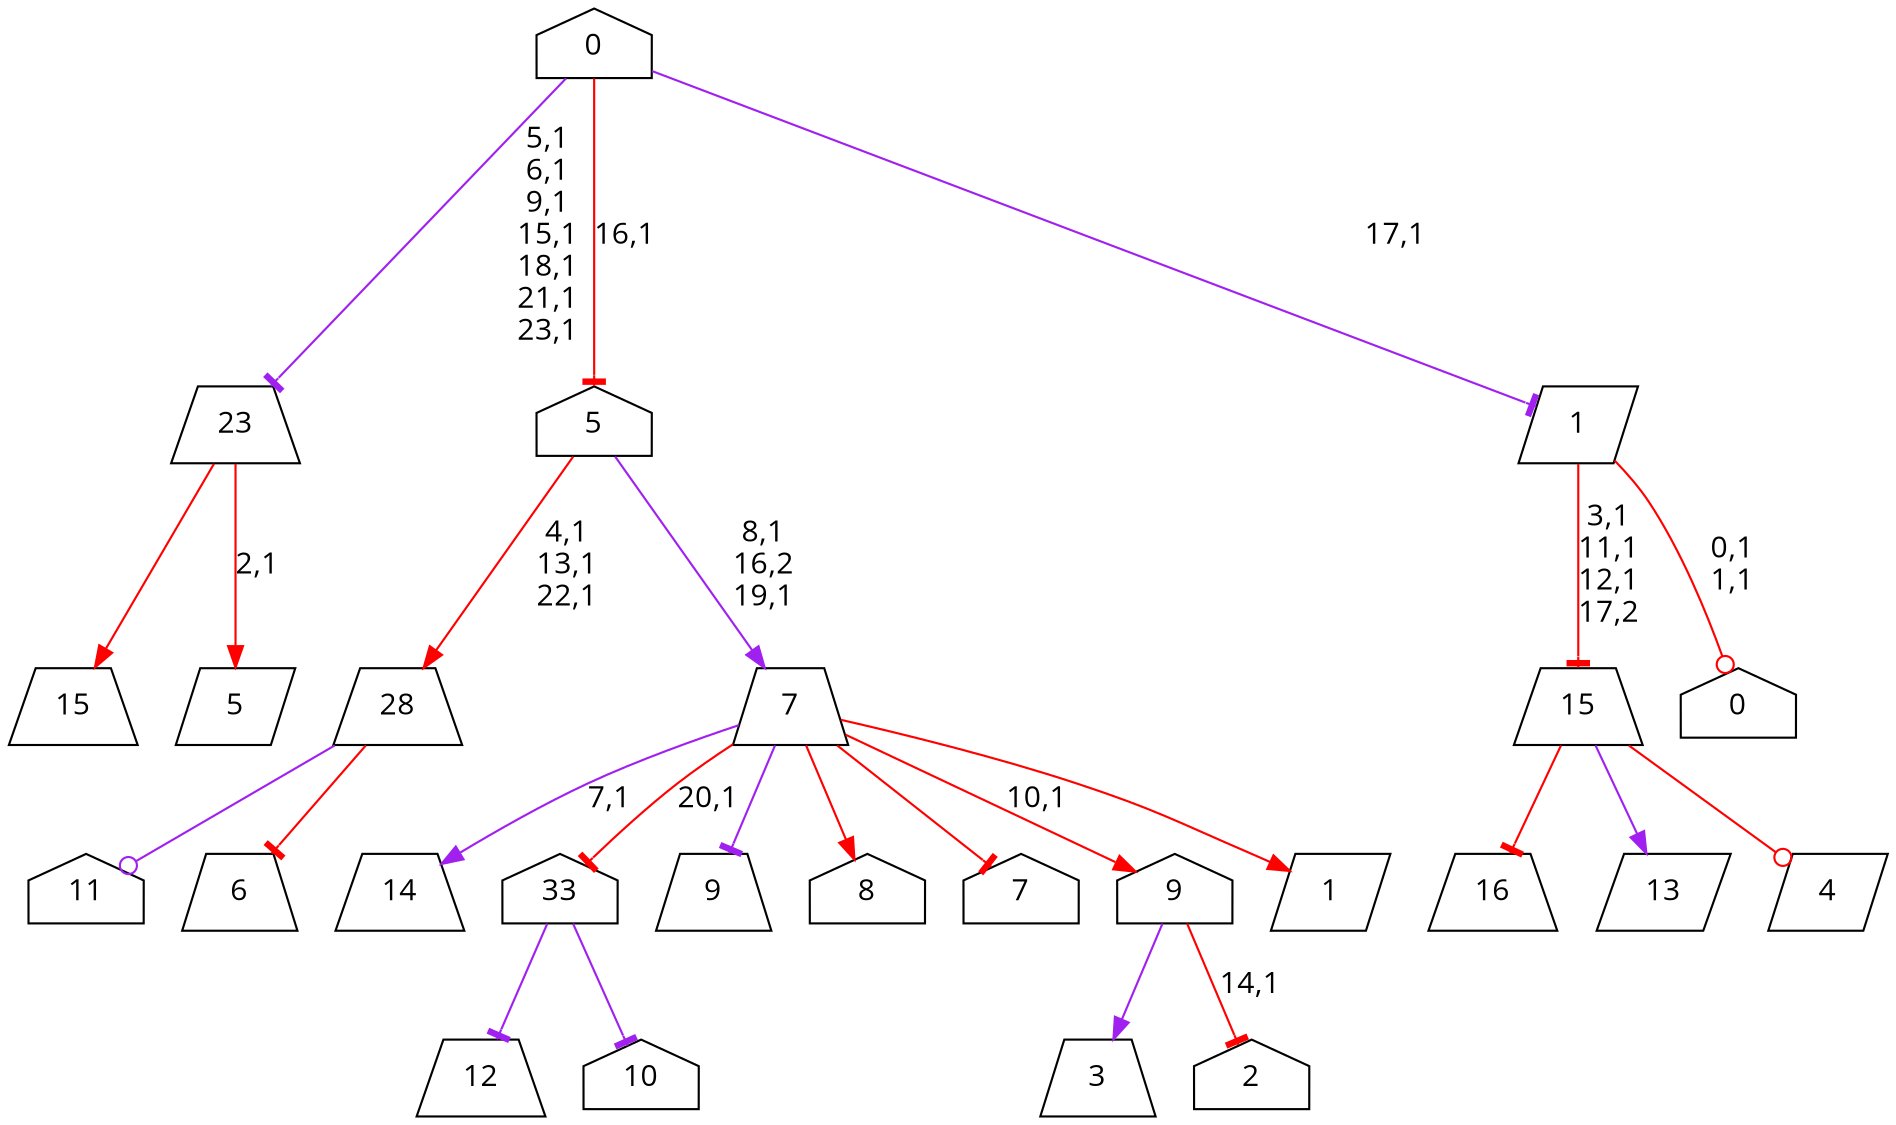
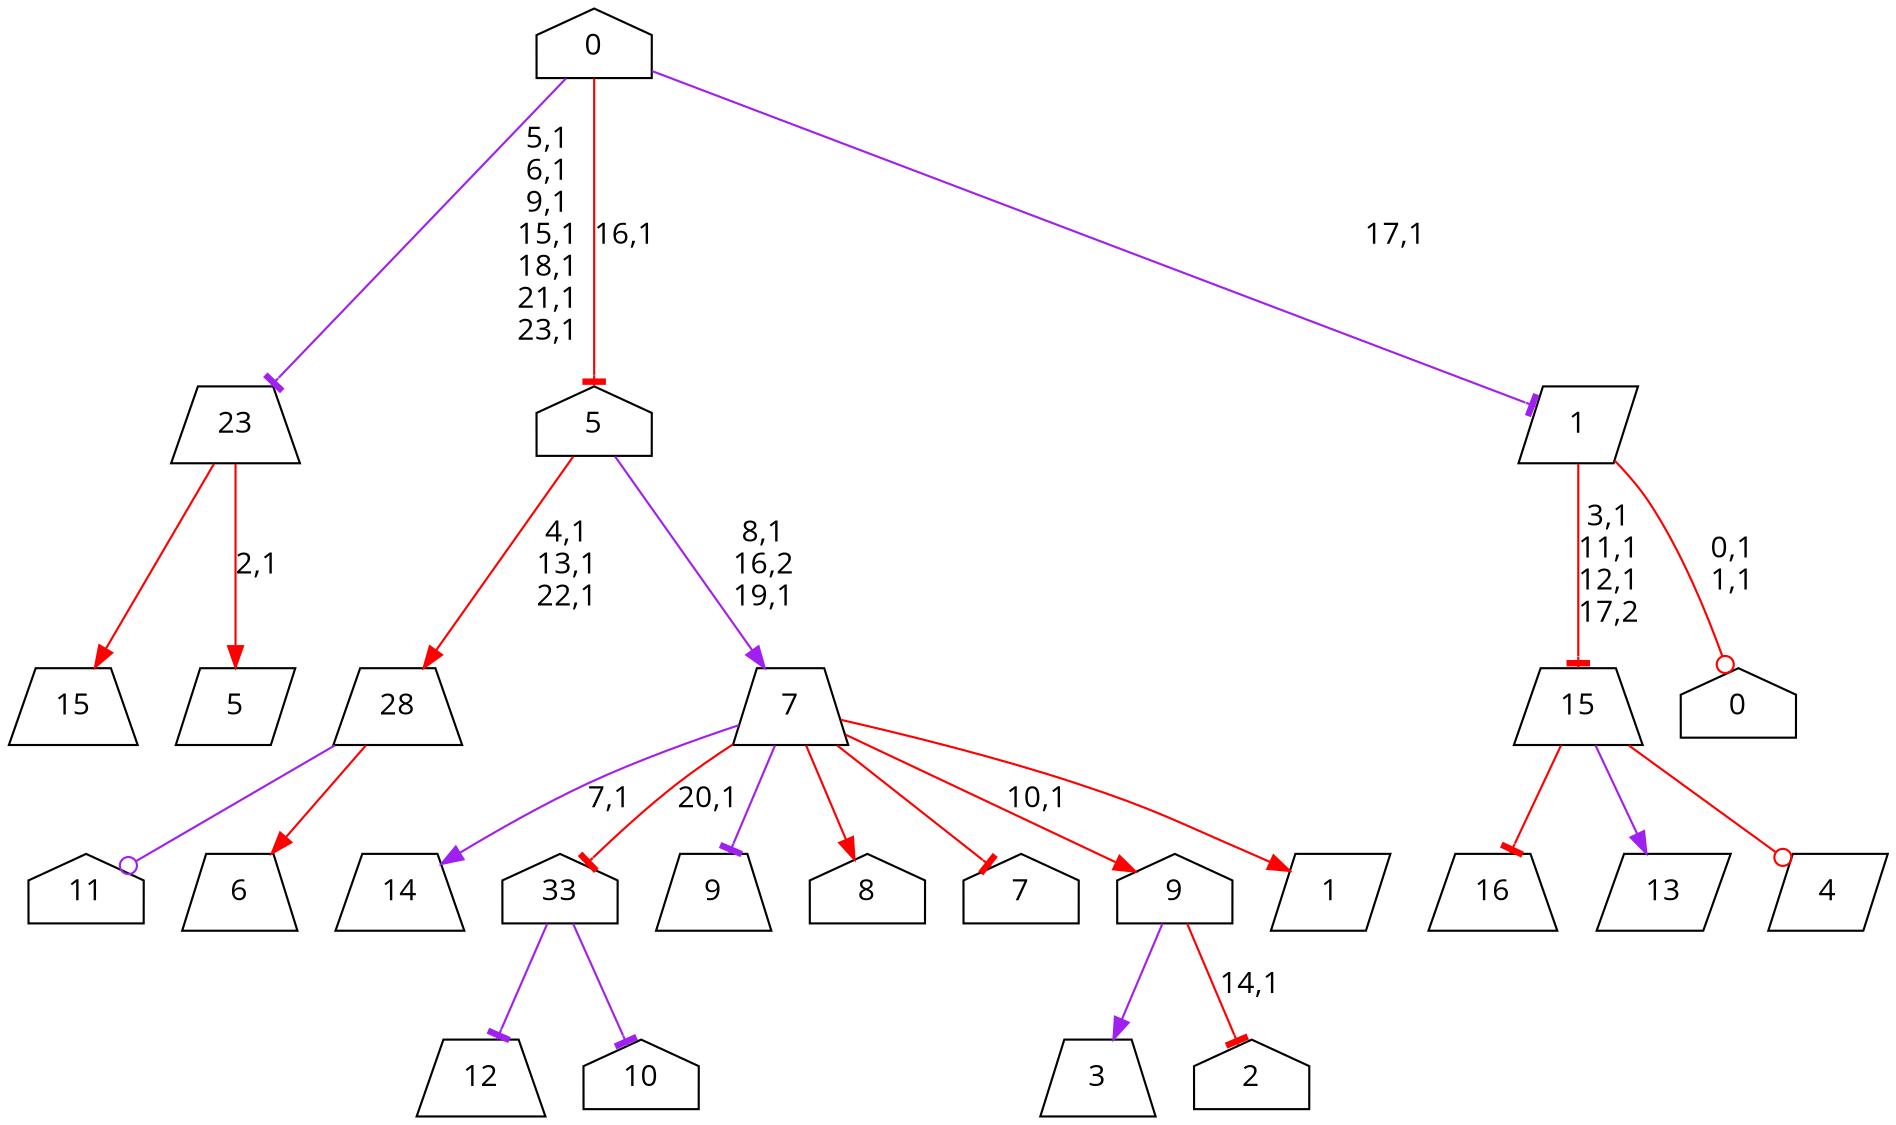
(322, 795) -> (326, 791)
